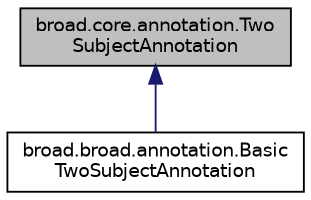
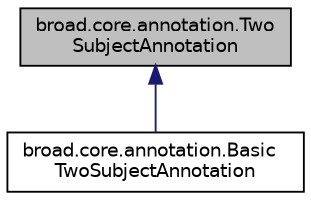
(156, 162) -> (156, 162)
